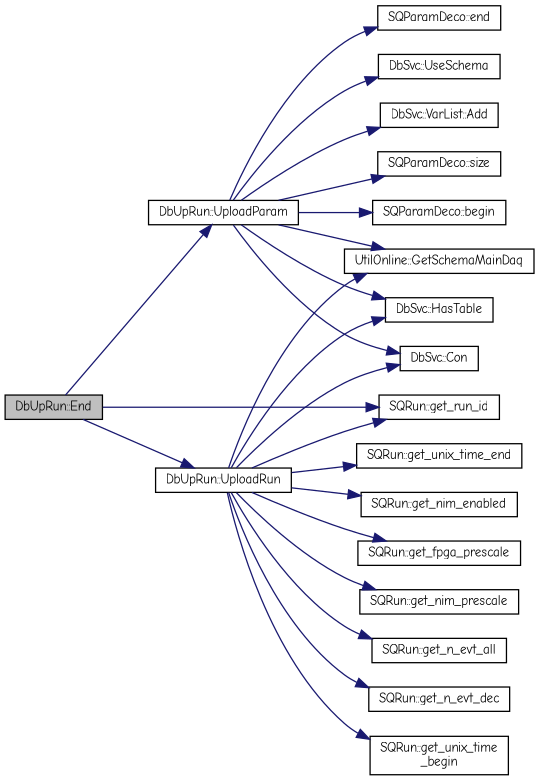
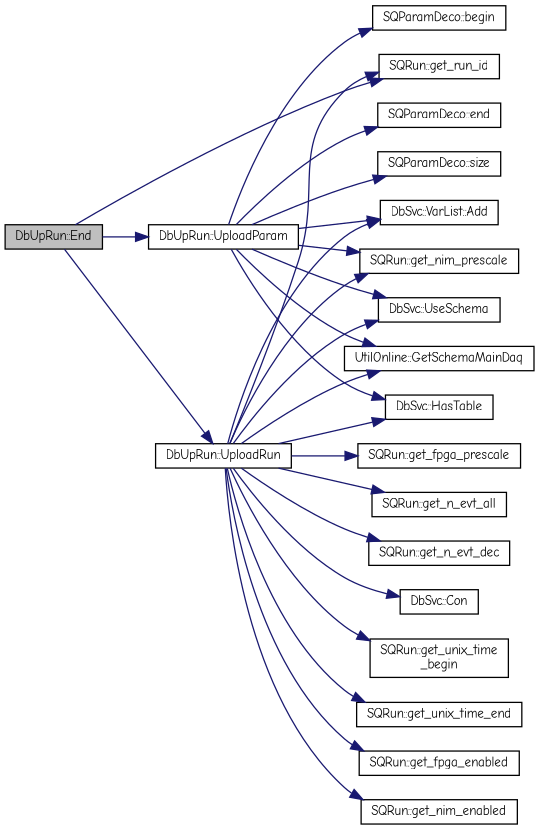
none -> (299, 286)
(300, 301) -> (320, 248)
none -> (292, 375)
none -> (439, 763)
